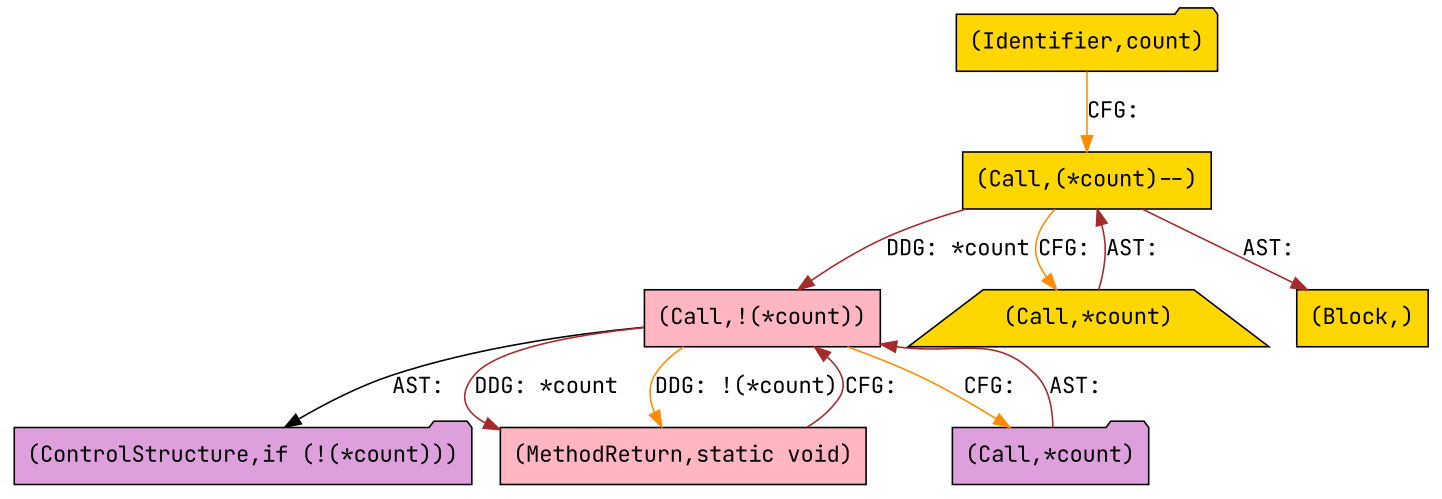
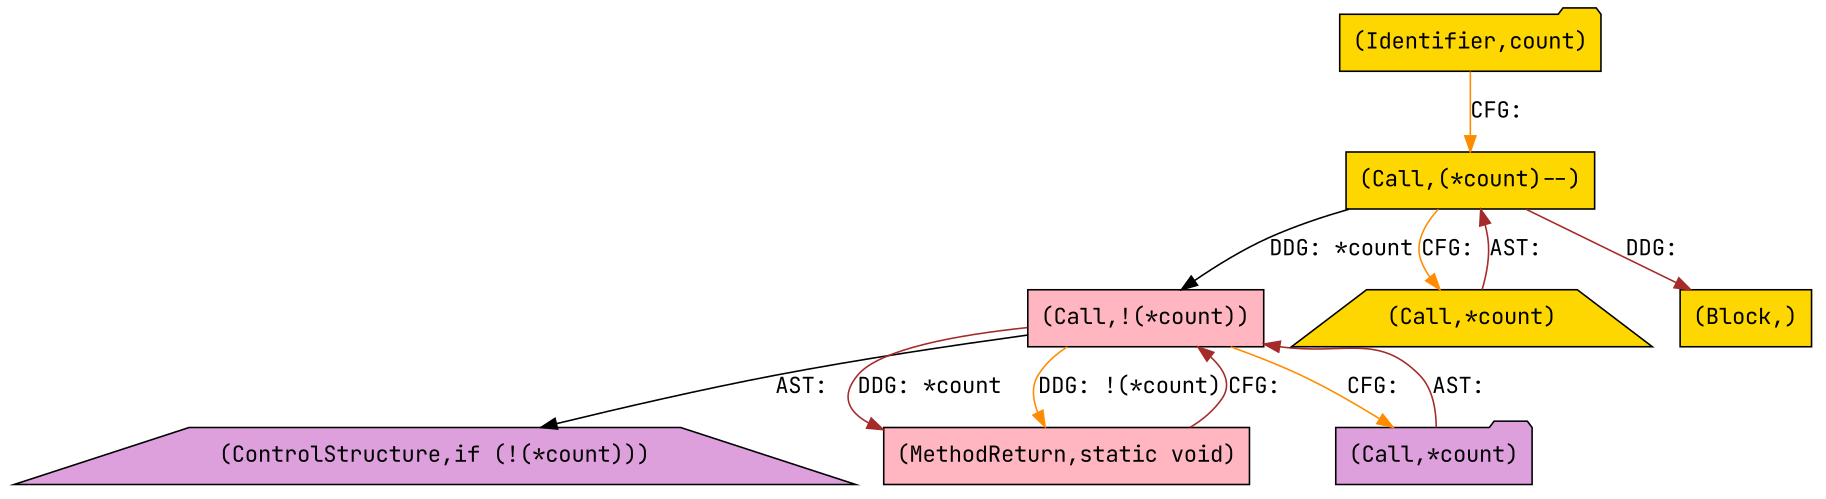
(885, 238) -> (1269, 238)
(1275, 249) -> (1659, 249)
(243, 456) -> (435, 456)
